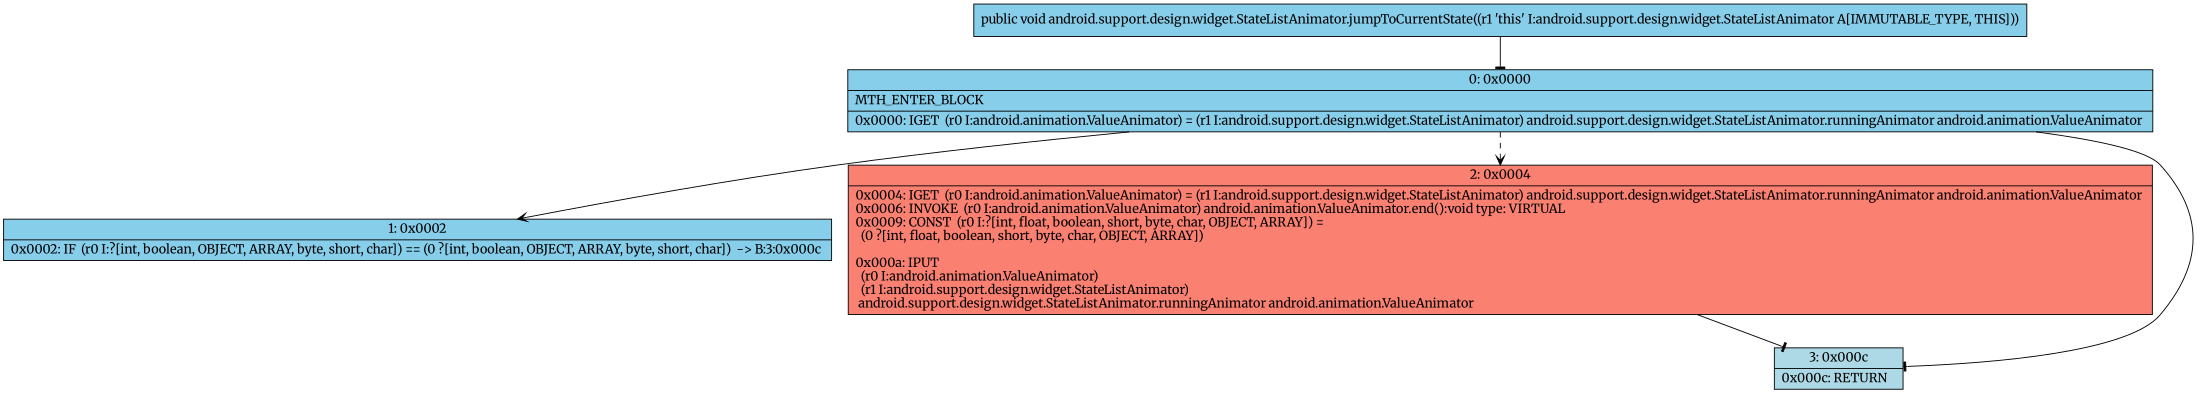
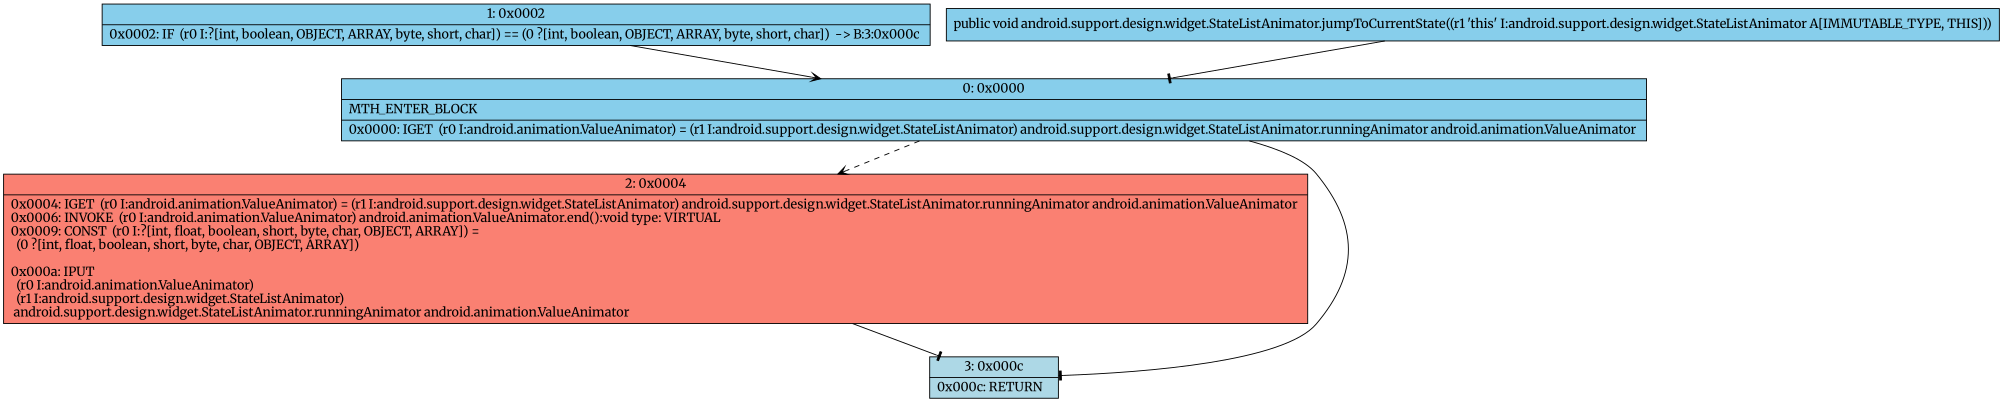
(827, 167) -> (721, 61)
